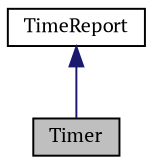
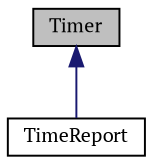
(76, 92) -> (76, 92)
